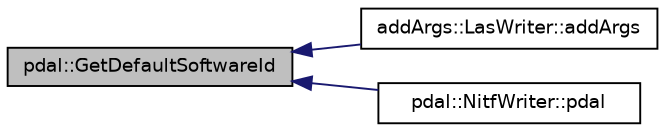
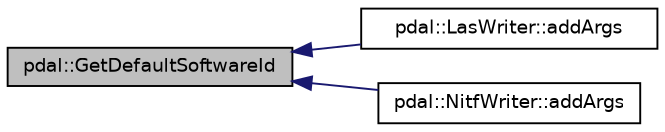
(509, 29) -> (509, 29)
(509, 103) -> (509, 103)
